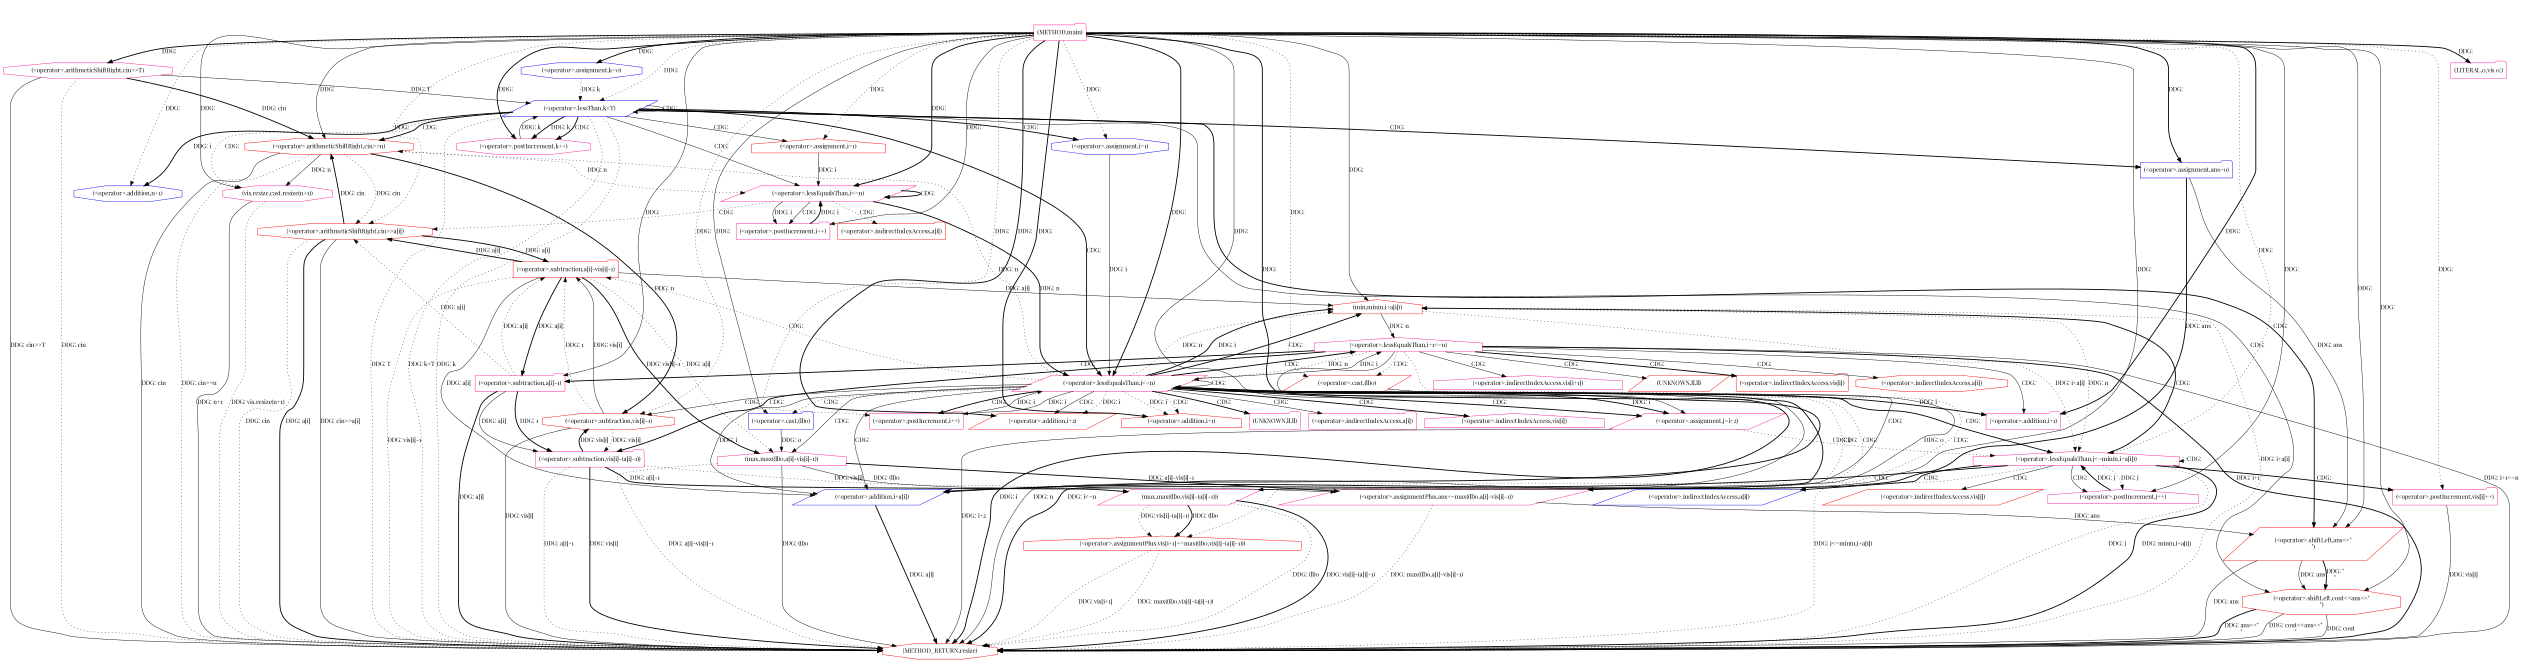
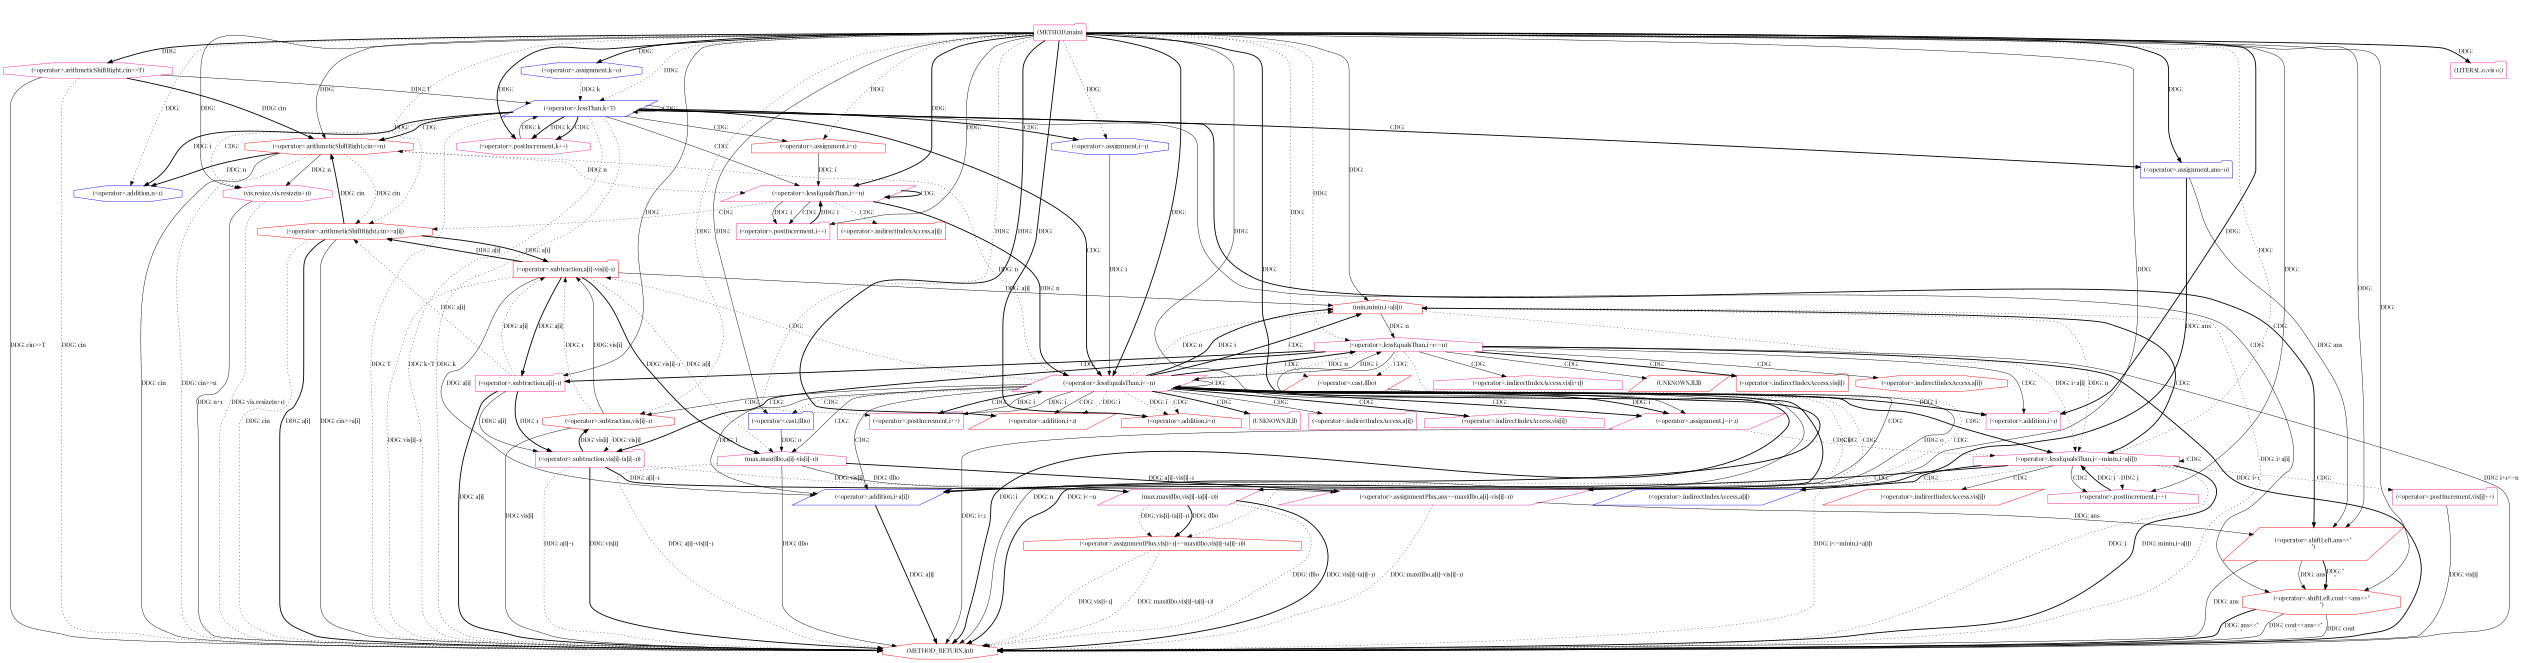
(2375, 48) -> (1313, 93)
(278, 194) -> (278, 194)
(588, 235) -> (216, 165)
(2272, 476) -> (2272, 476)
(940, 651) -> (940, 651)
